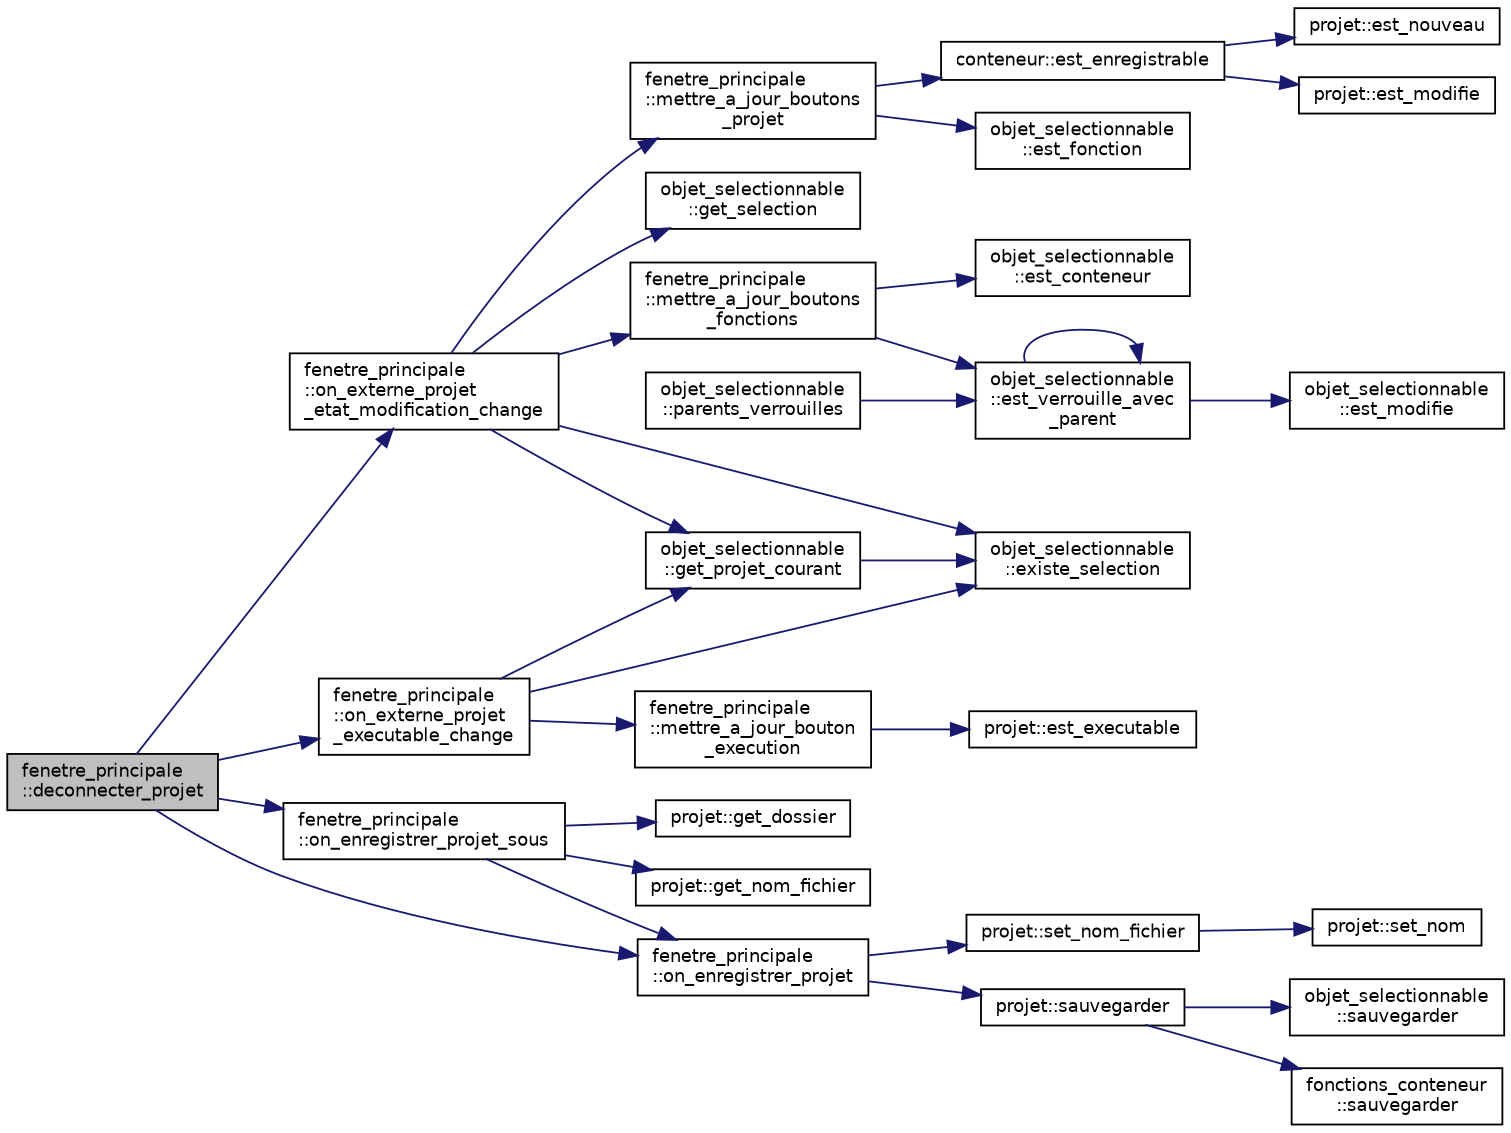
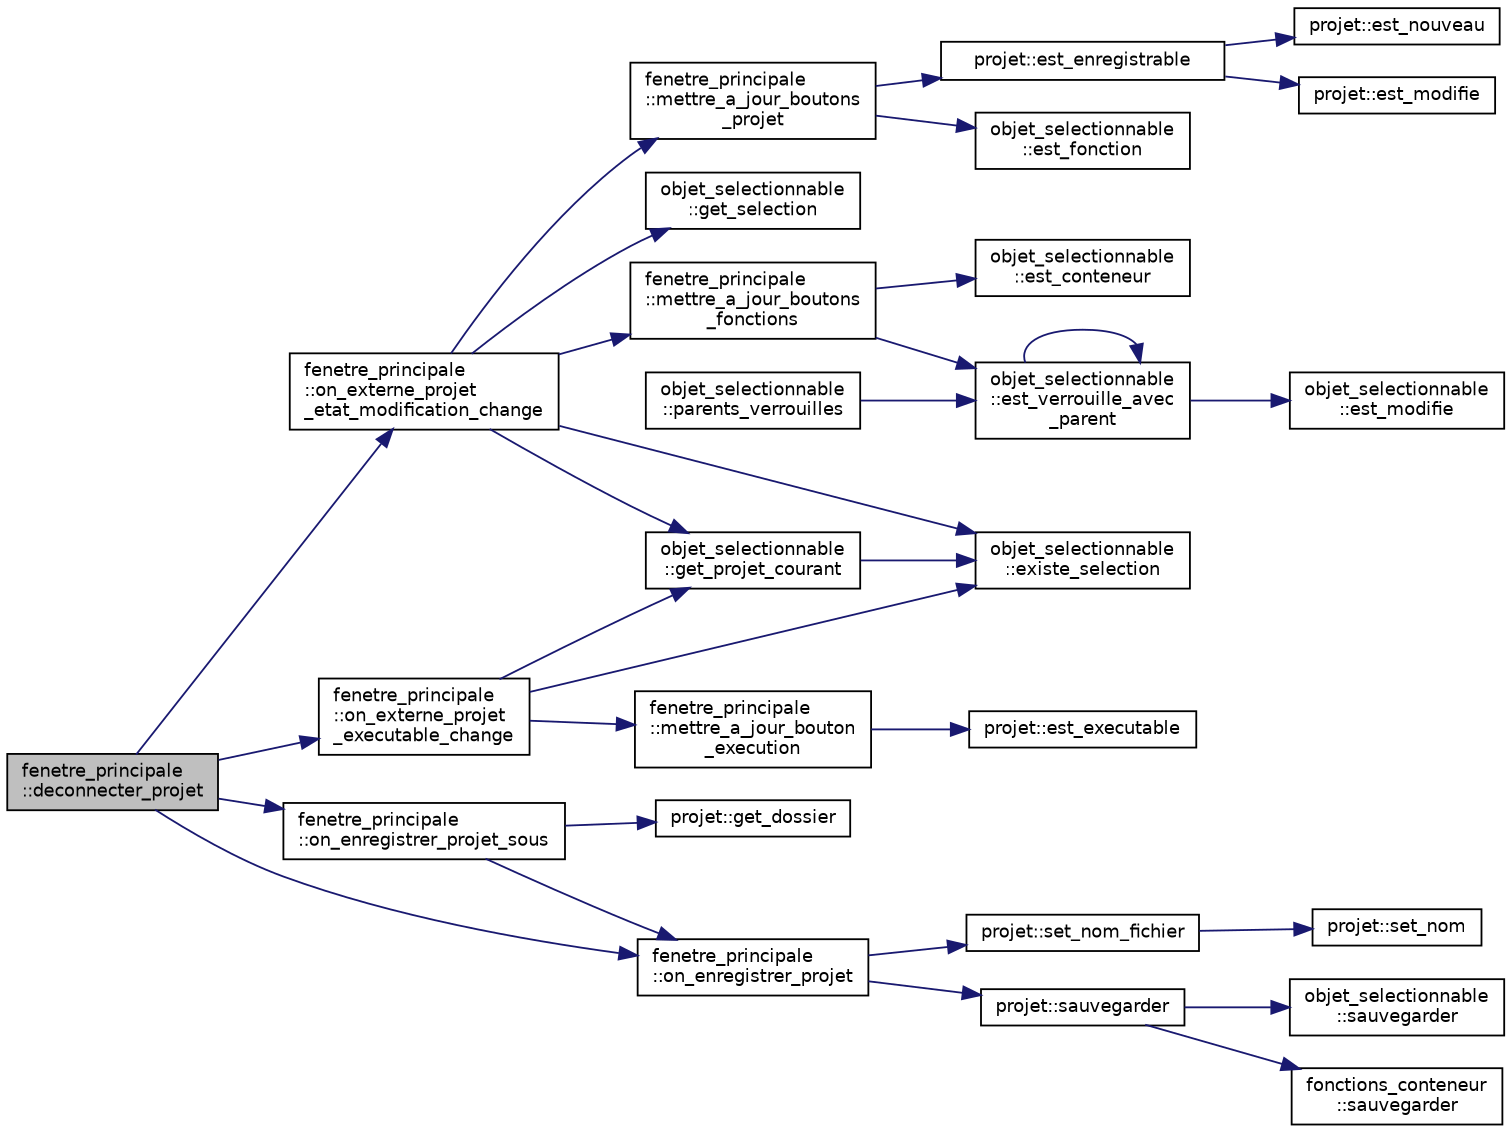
(1083, 61) -> (1083, 61)
(753, 887) -> none
